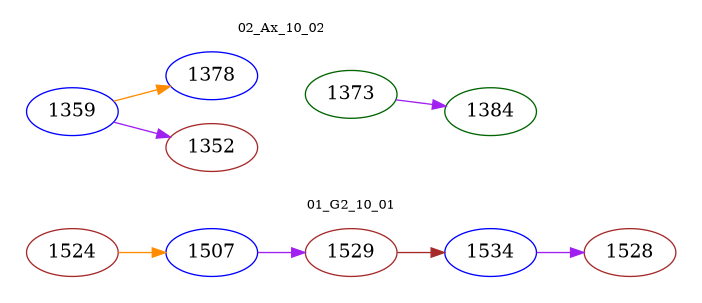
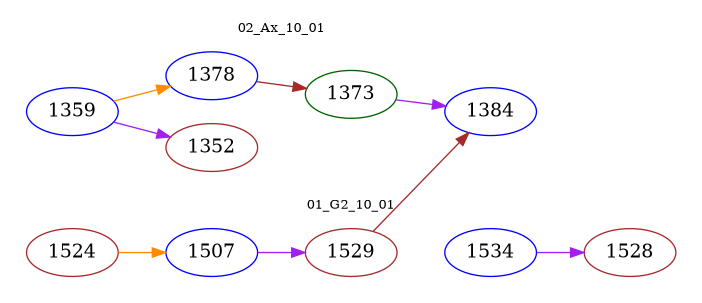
(282, 29) -> (282, 29)
none -> (275, 84)
(491, 112) -> (491, 112)
(414, 253) -> (429, 174)
